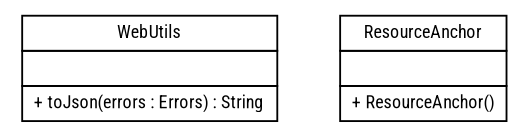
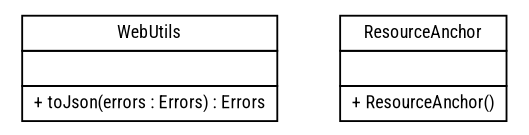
(150, 103) -> (150, 103)
